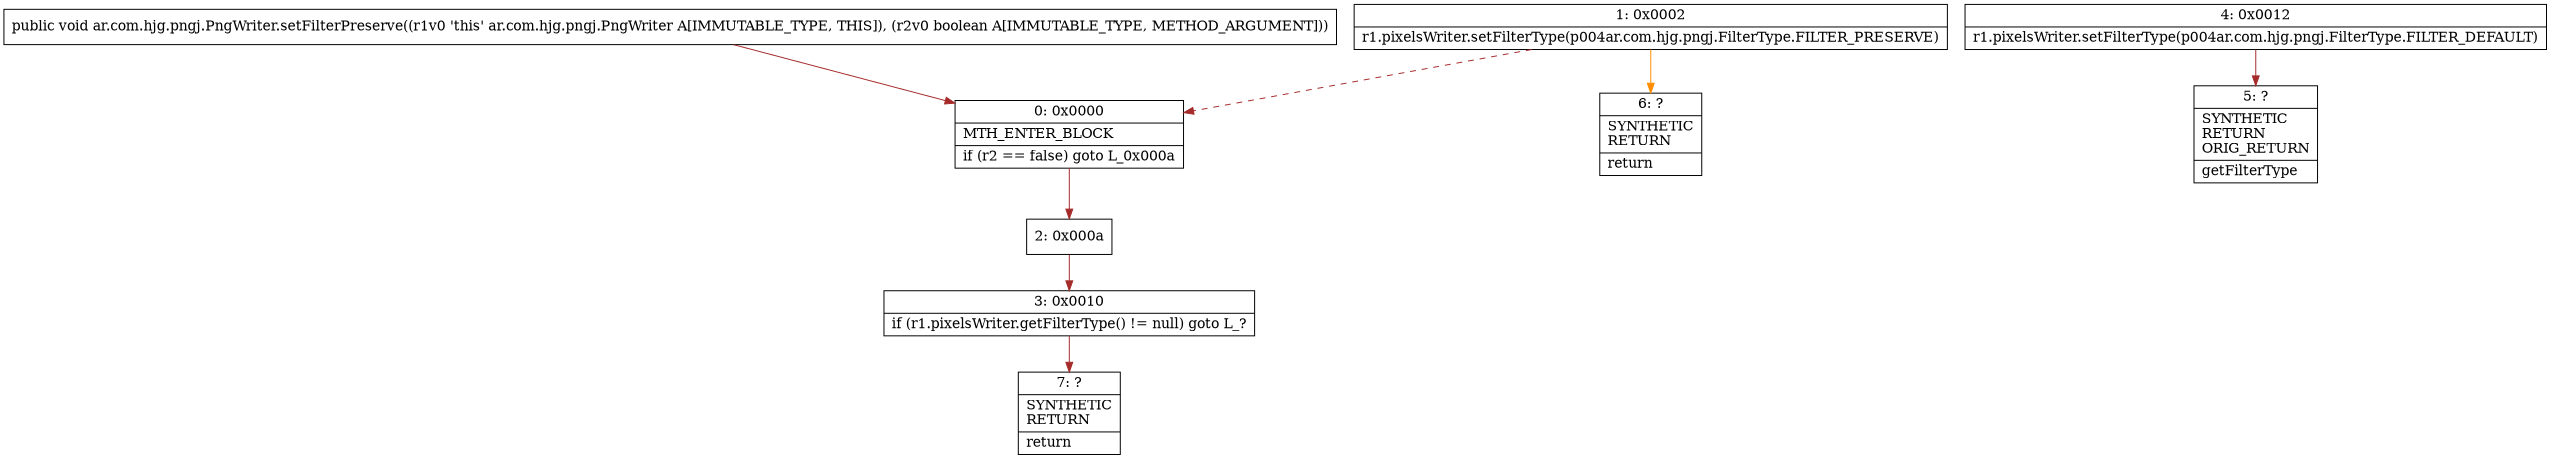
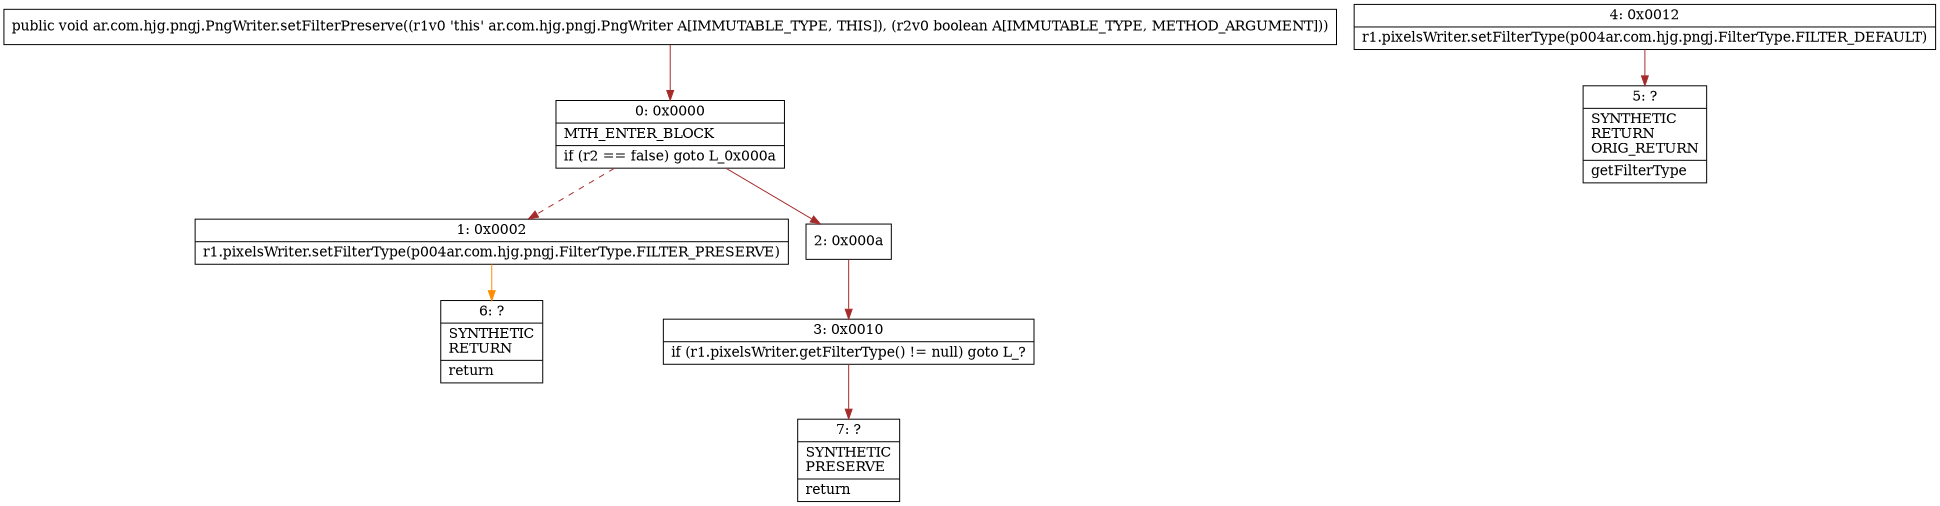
(1363, 80) -> (576, 191)
(1058, 420) -> (846, 467)
